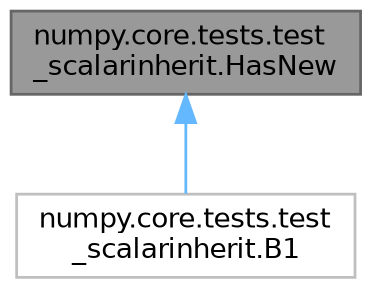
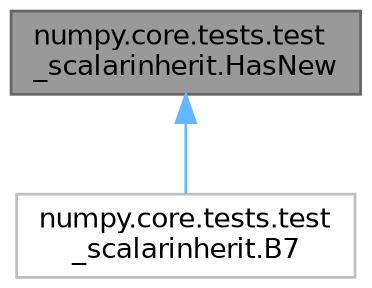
(186, 236) -> (186, 236)
